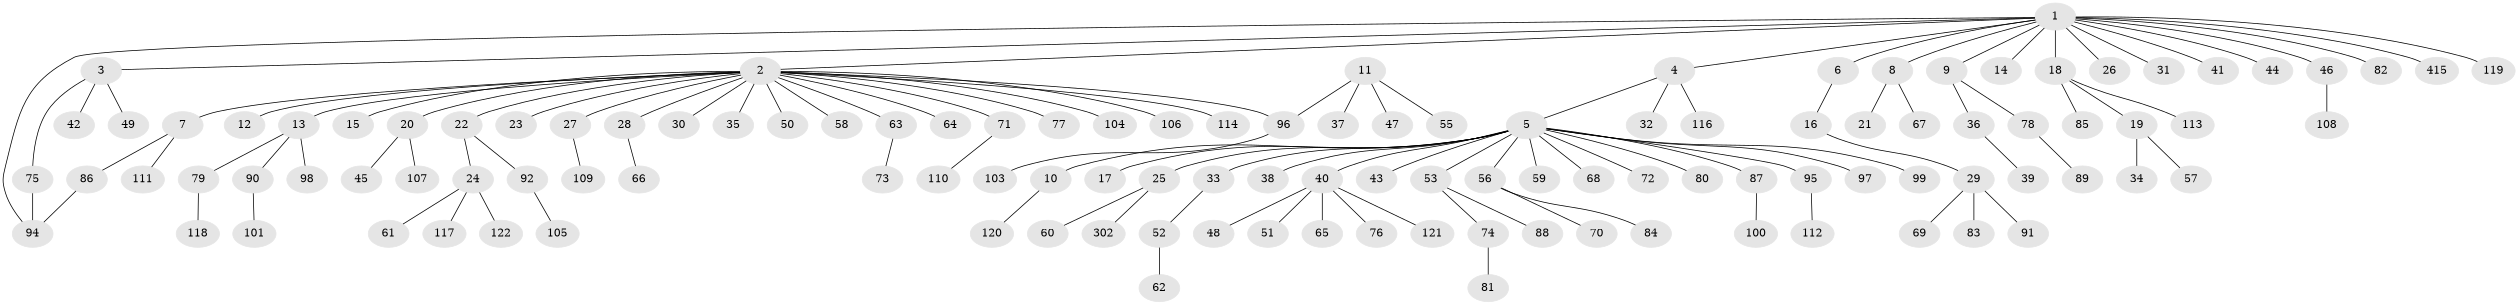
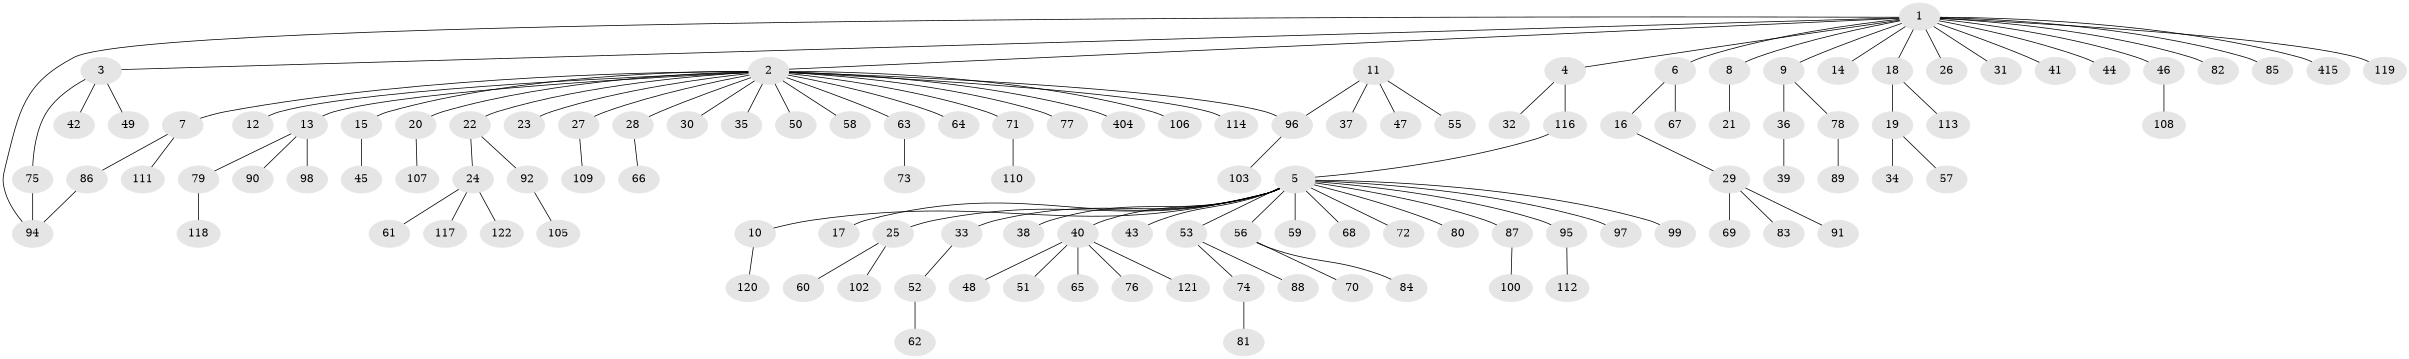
(1601, 98) -> (1433, 162)
(1906, 98) -> (1675, 98)
(2069, 98) -> (2148, 36)
(1115, 125) -> (1123, 125)
(384, 152) -> (361, 152)
(254, 234) -> none
(1104, 234) -> (859, 288)
